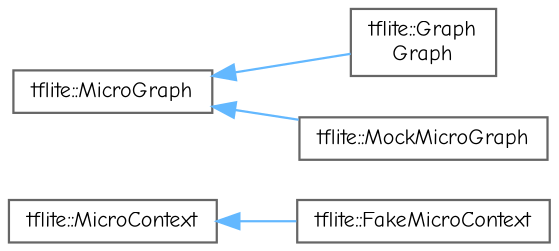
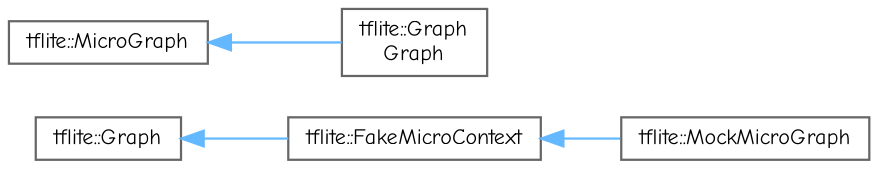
(267, 115) -> (592, 139)
(113, 221) -> (108, 139)
